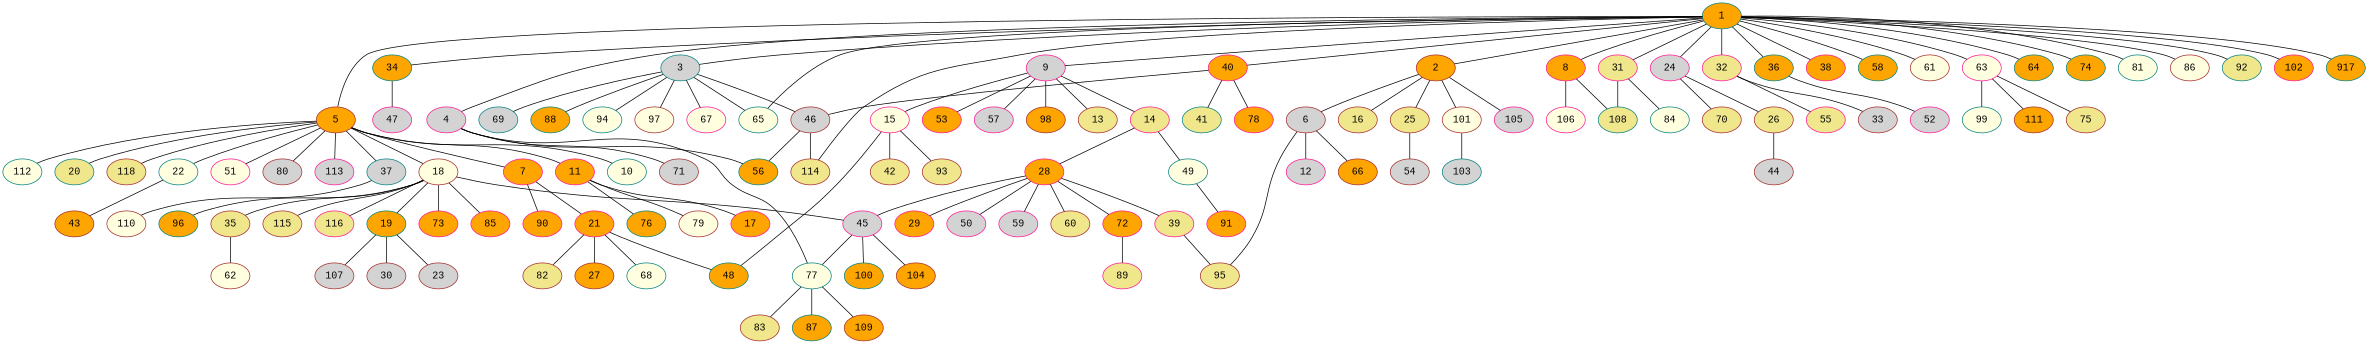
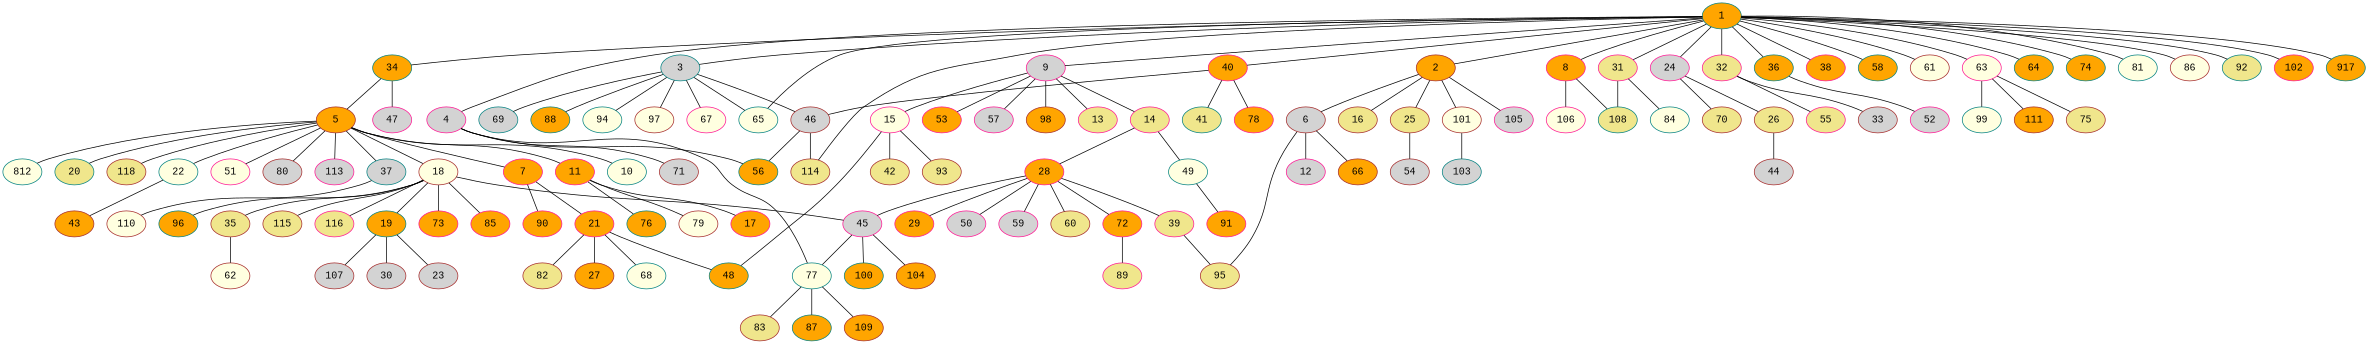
(1003, 21) -> (364, 94)
(1098, 120) -> (1098, 120)
(22, 172) -> (22, 172)
